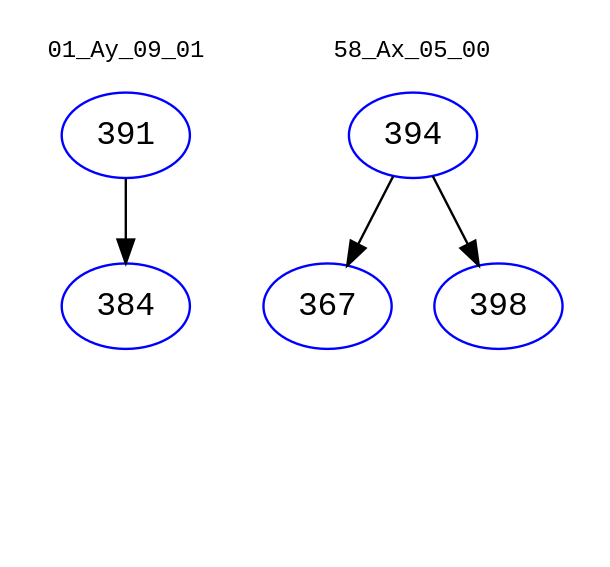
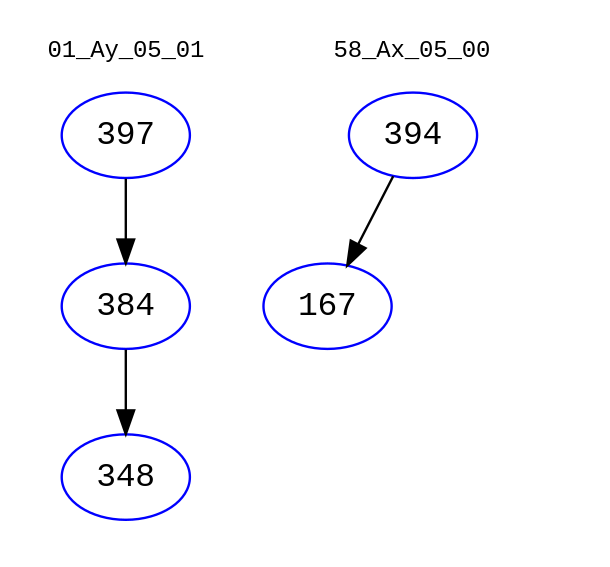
(127, 51) -> (127, 51)
(126, 135) -> (126, 135)
(328, 306) -> (328, 306)
(498, 306) -> none
none -> (126, 477)
